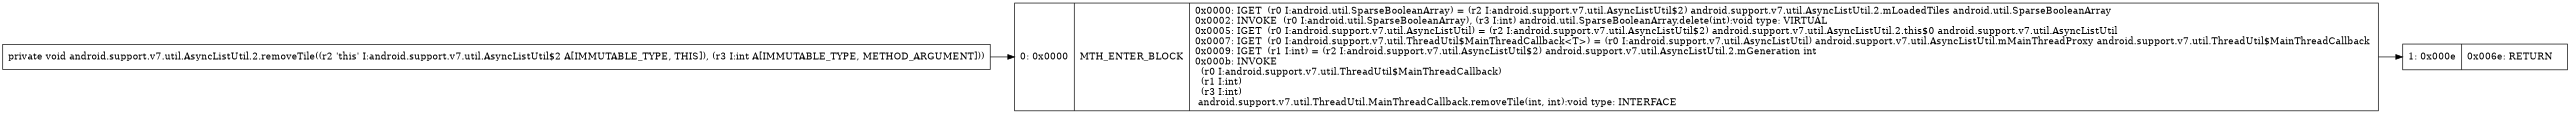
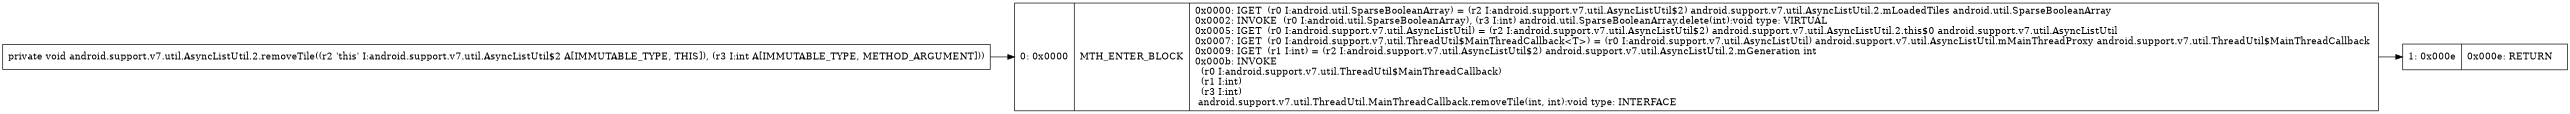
(2515, 57) -> (2515, 57)
